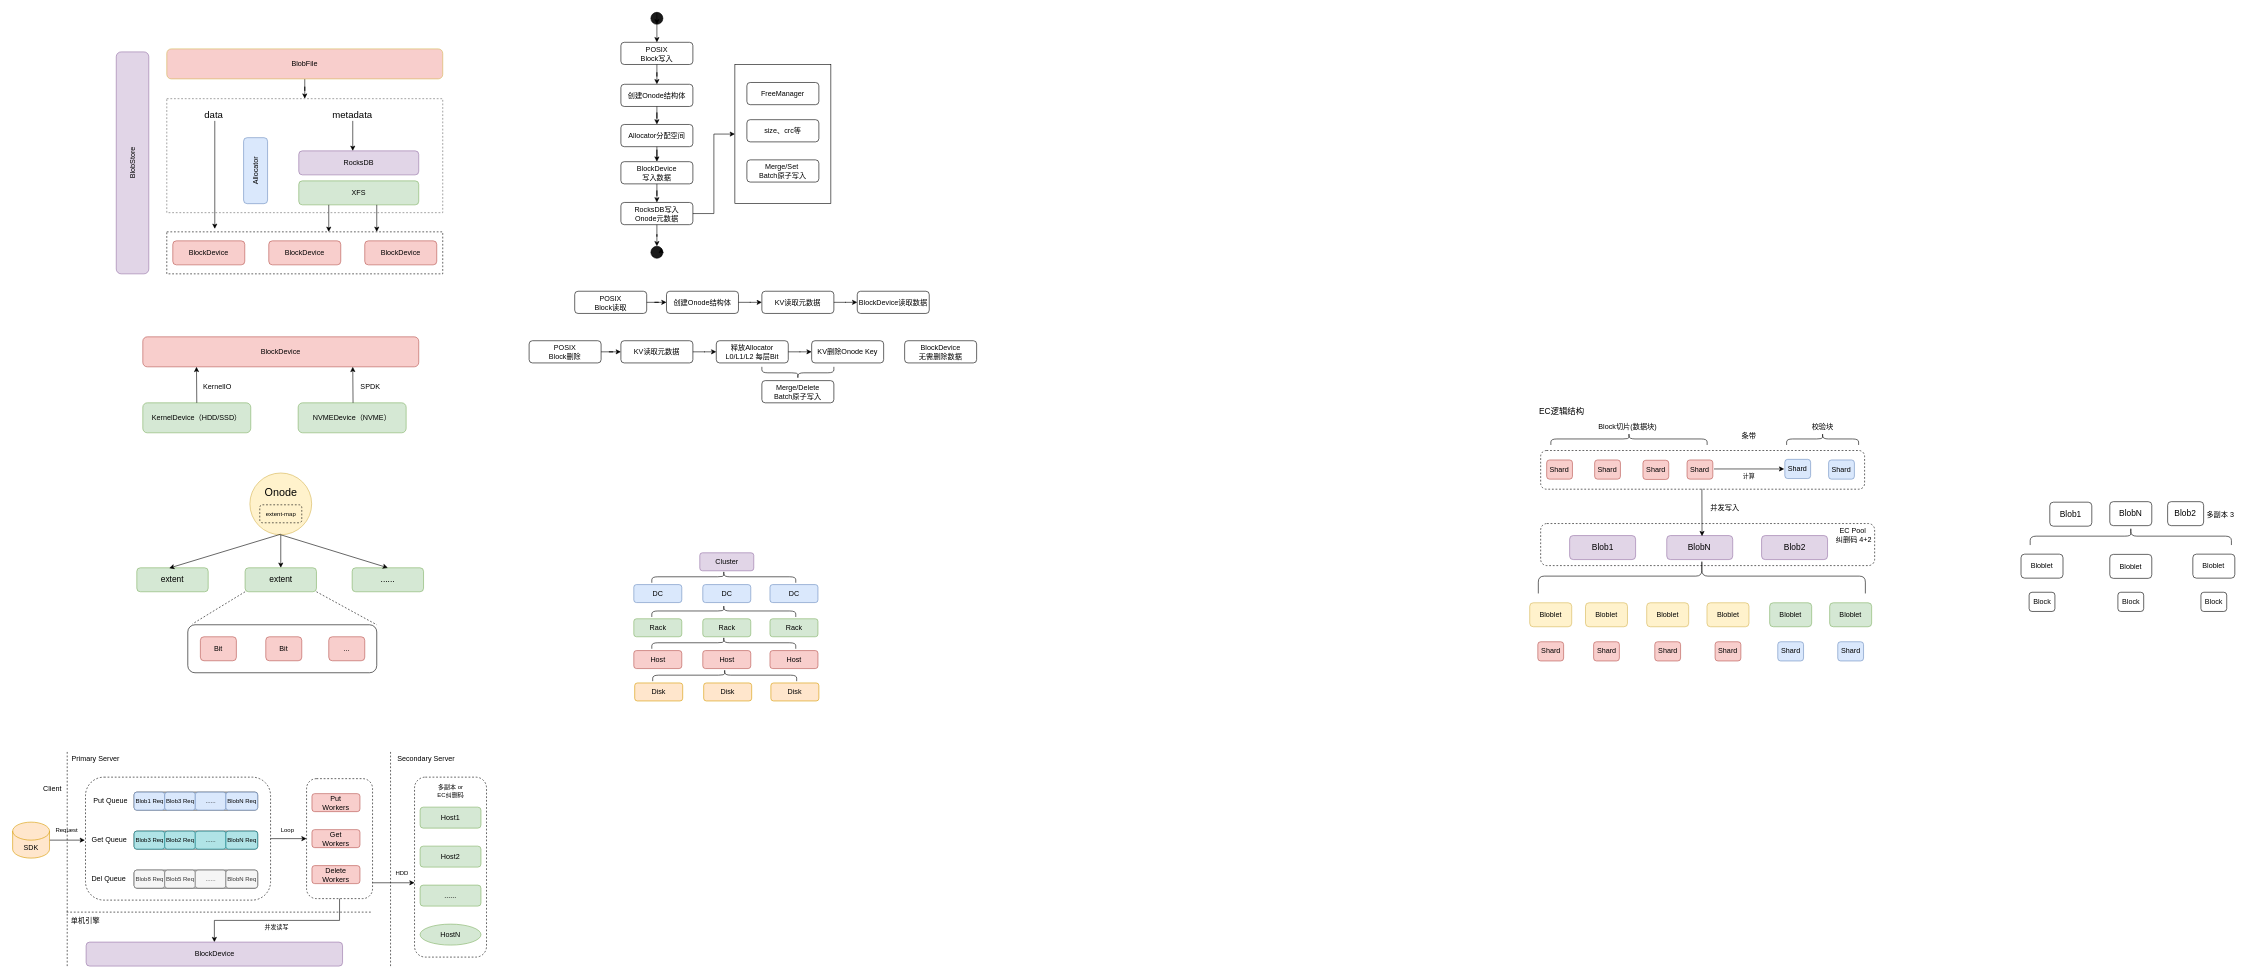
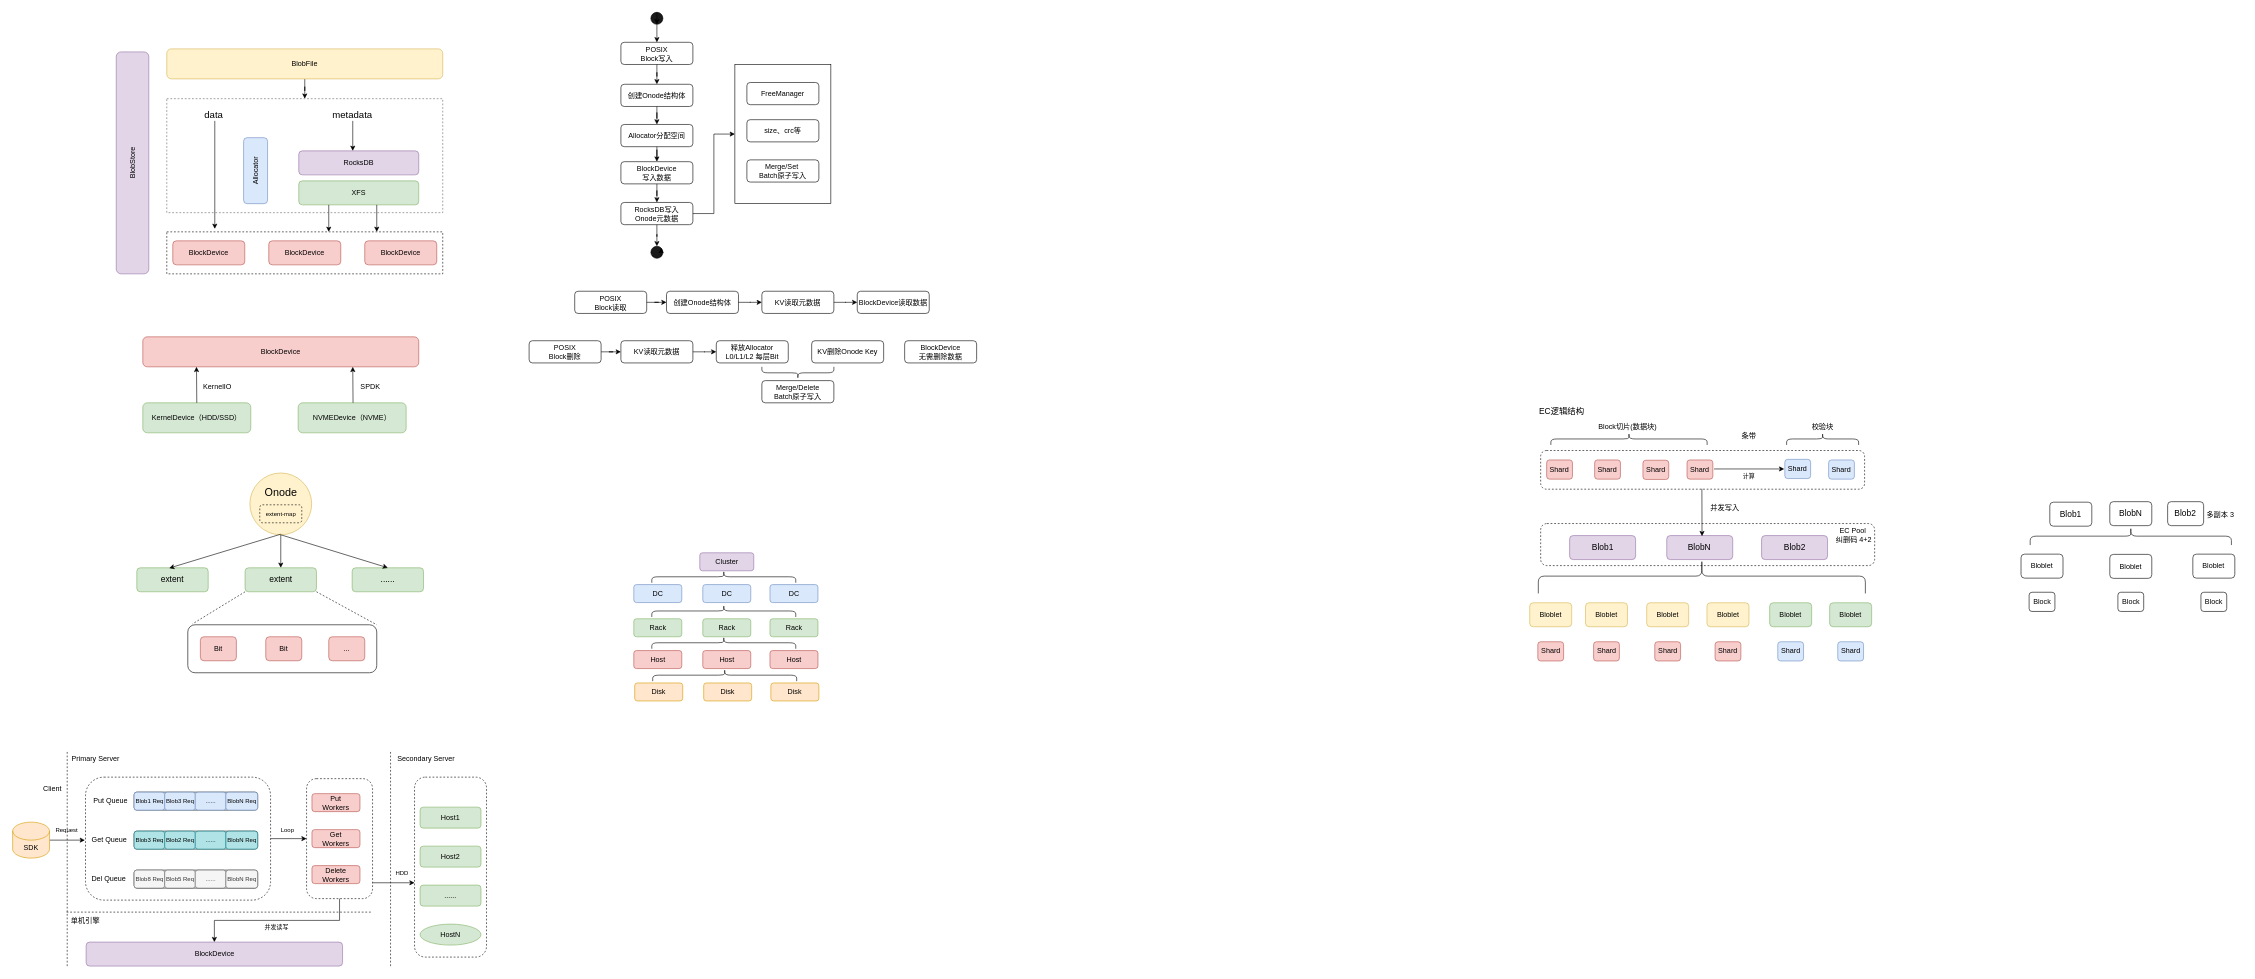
(305, 64) -> (305, 64)
(802, 352) -> none
(450, 791) -> none
